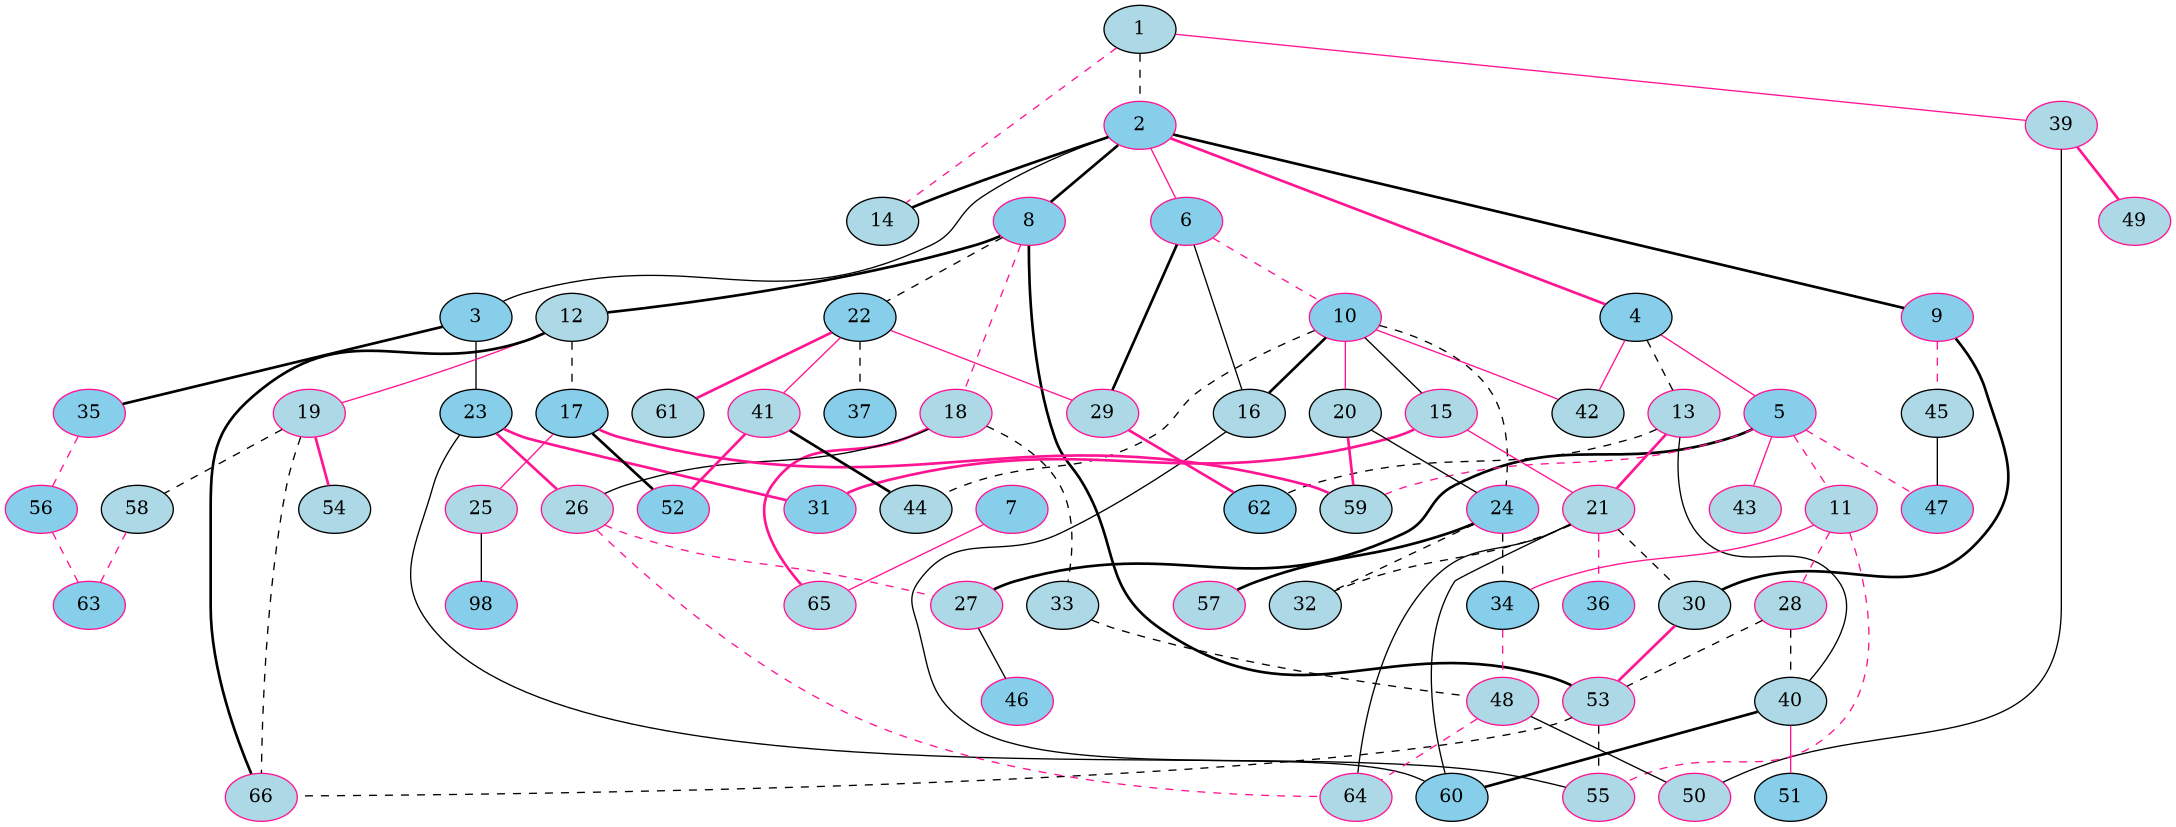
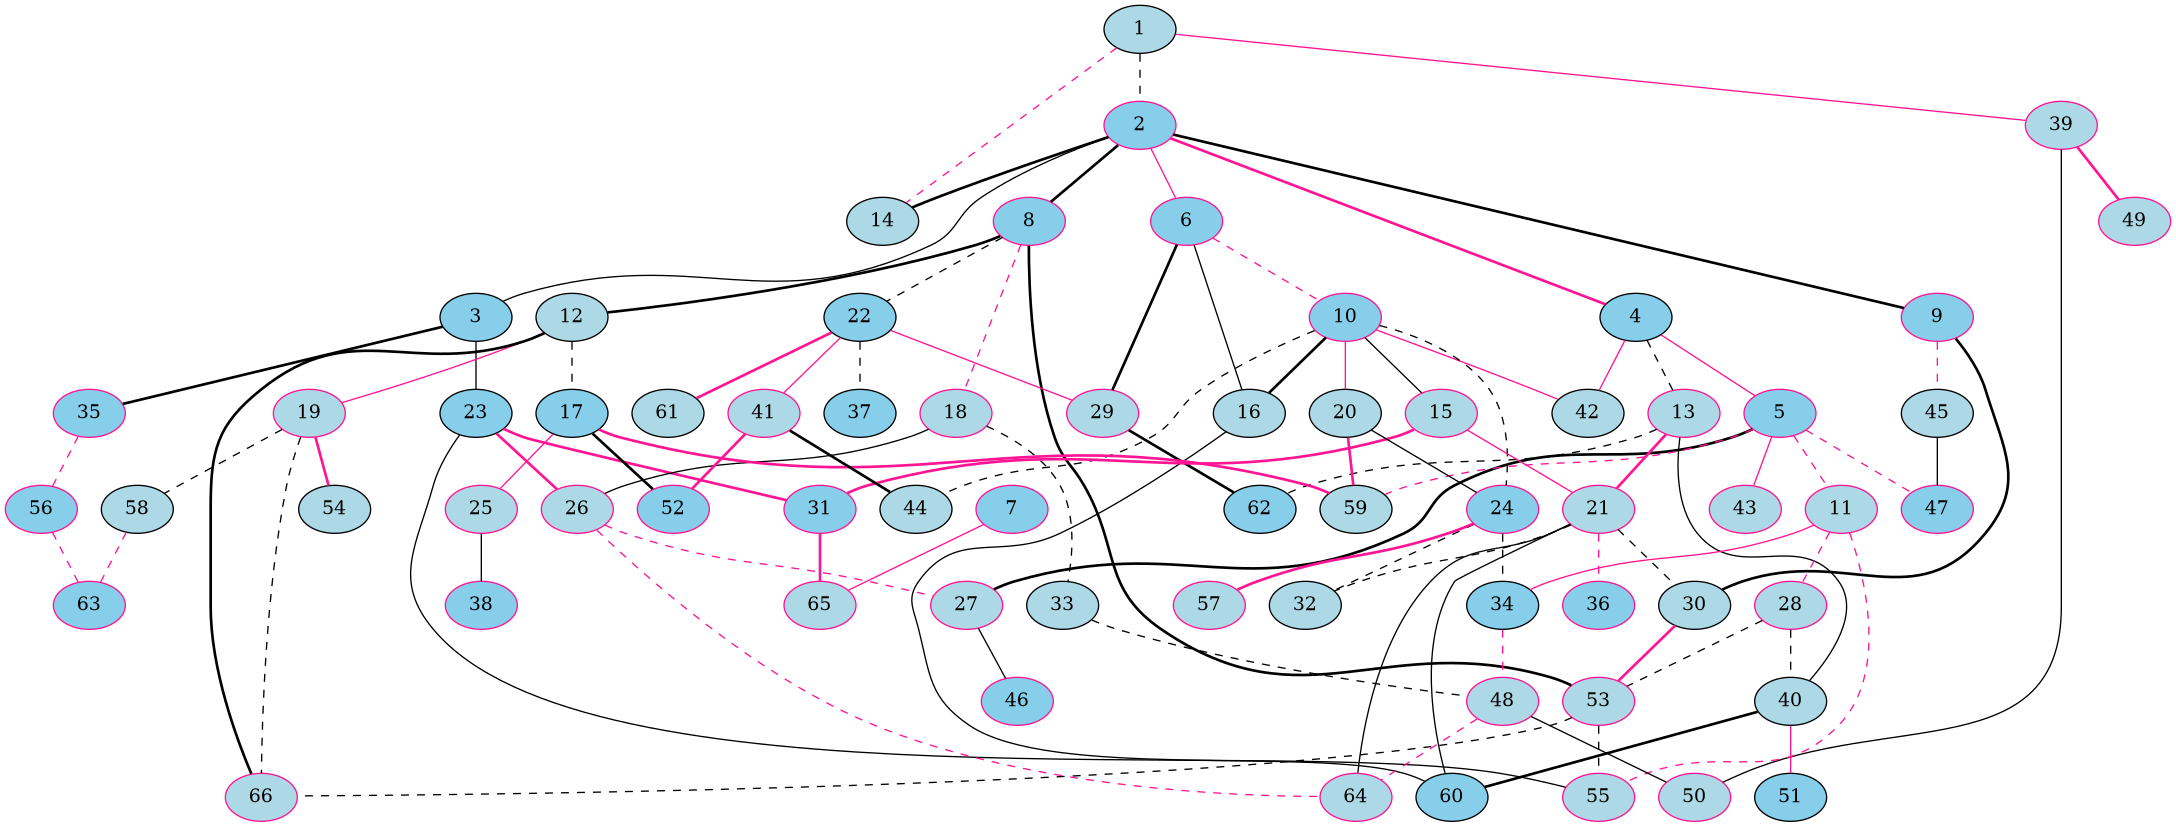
(1166, 452) -> (1166, 452)
(782, 473) -> (820, 557)
(1379, 551) -> (1379, 551)
(481, 605) -> (481, 605)
